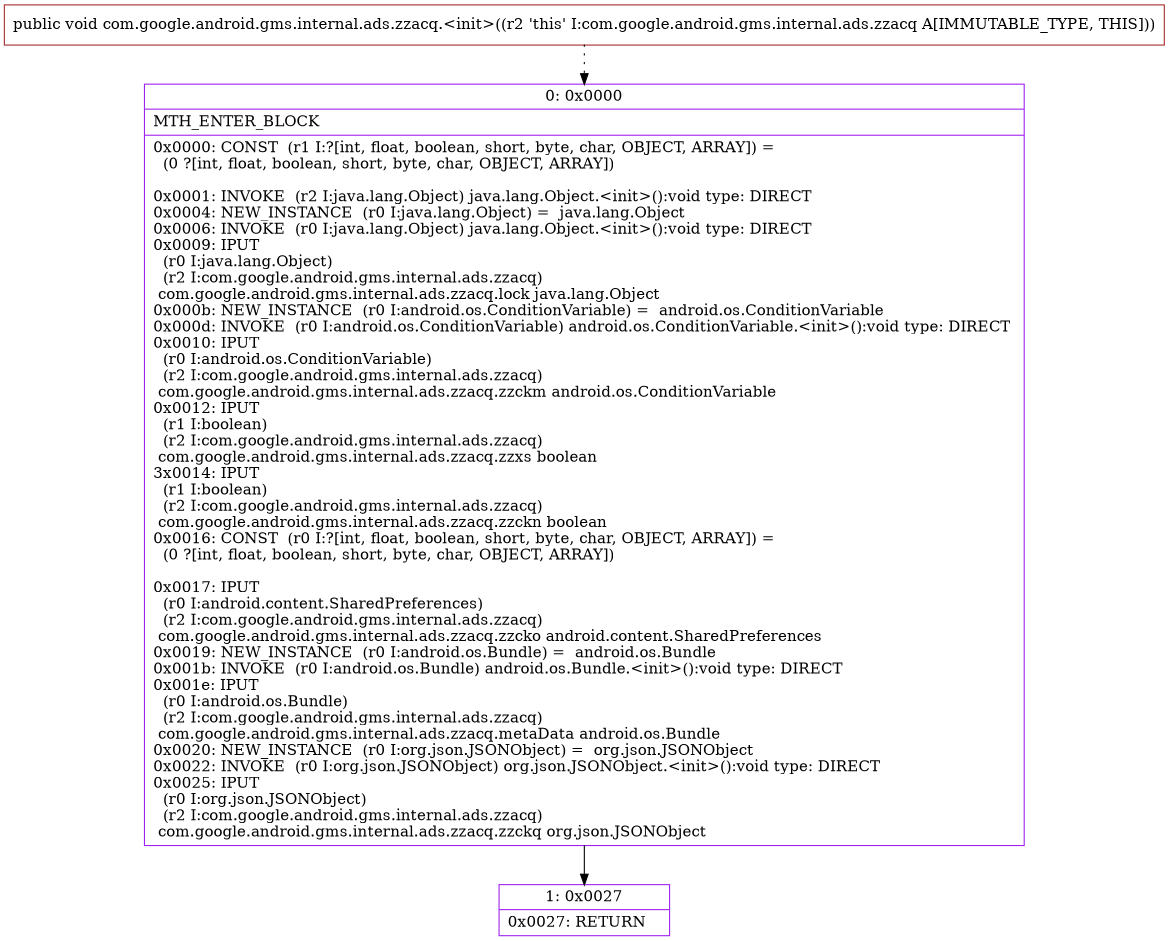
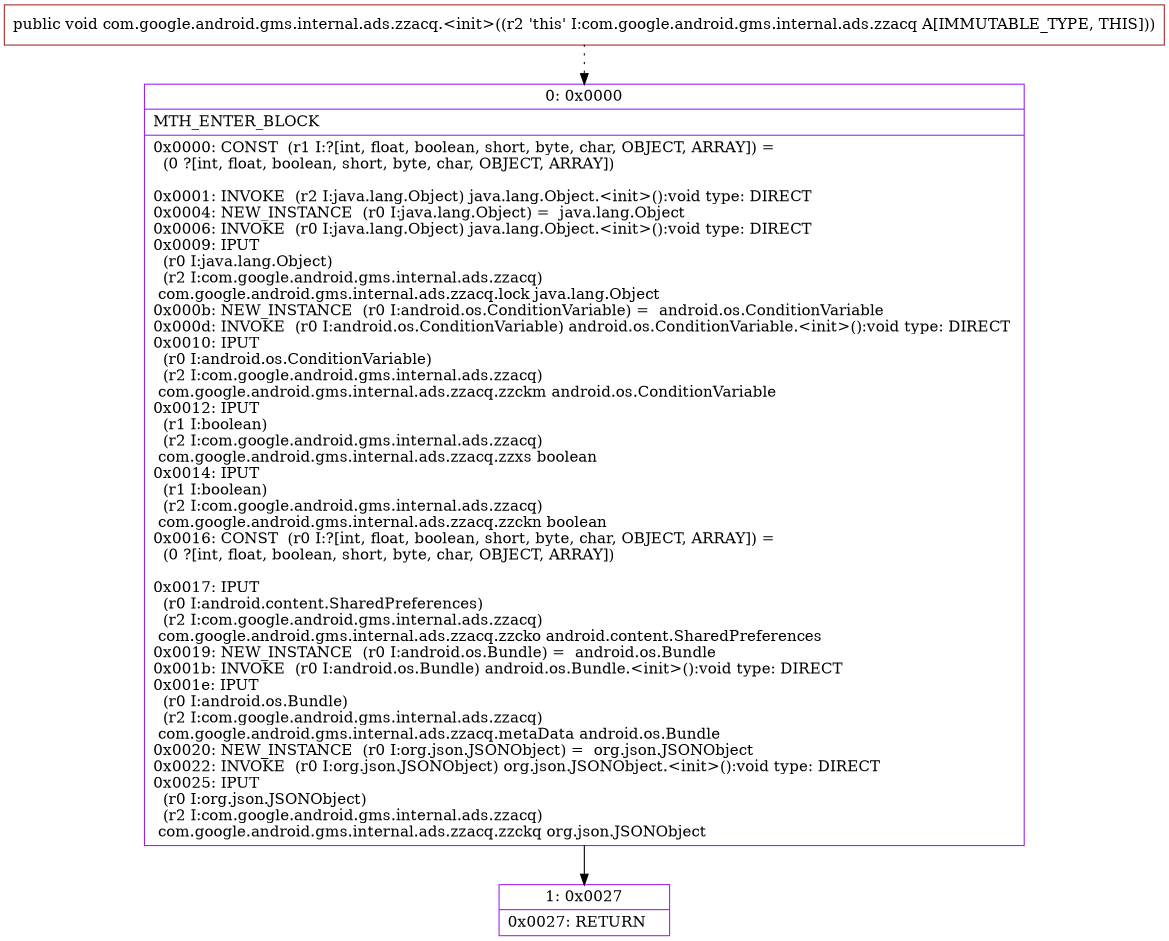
(211, 474) -> (211, 474)
